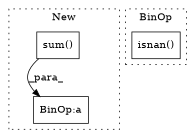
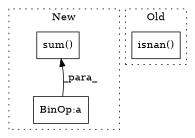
(156, 17) -> (156, 17)
(28, 74) -> (64, 81)
